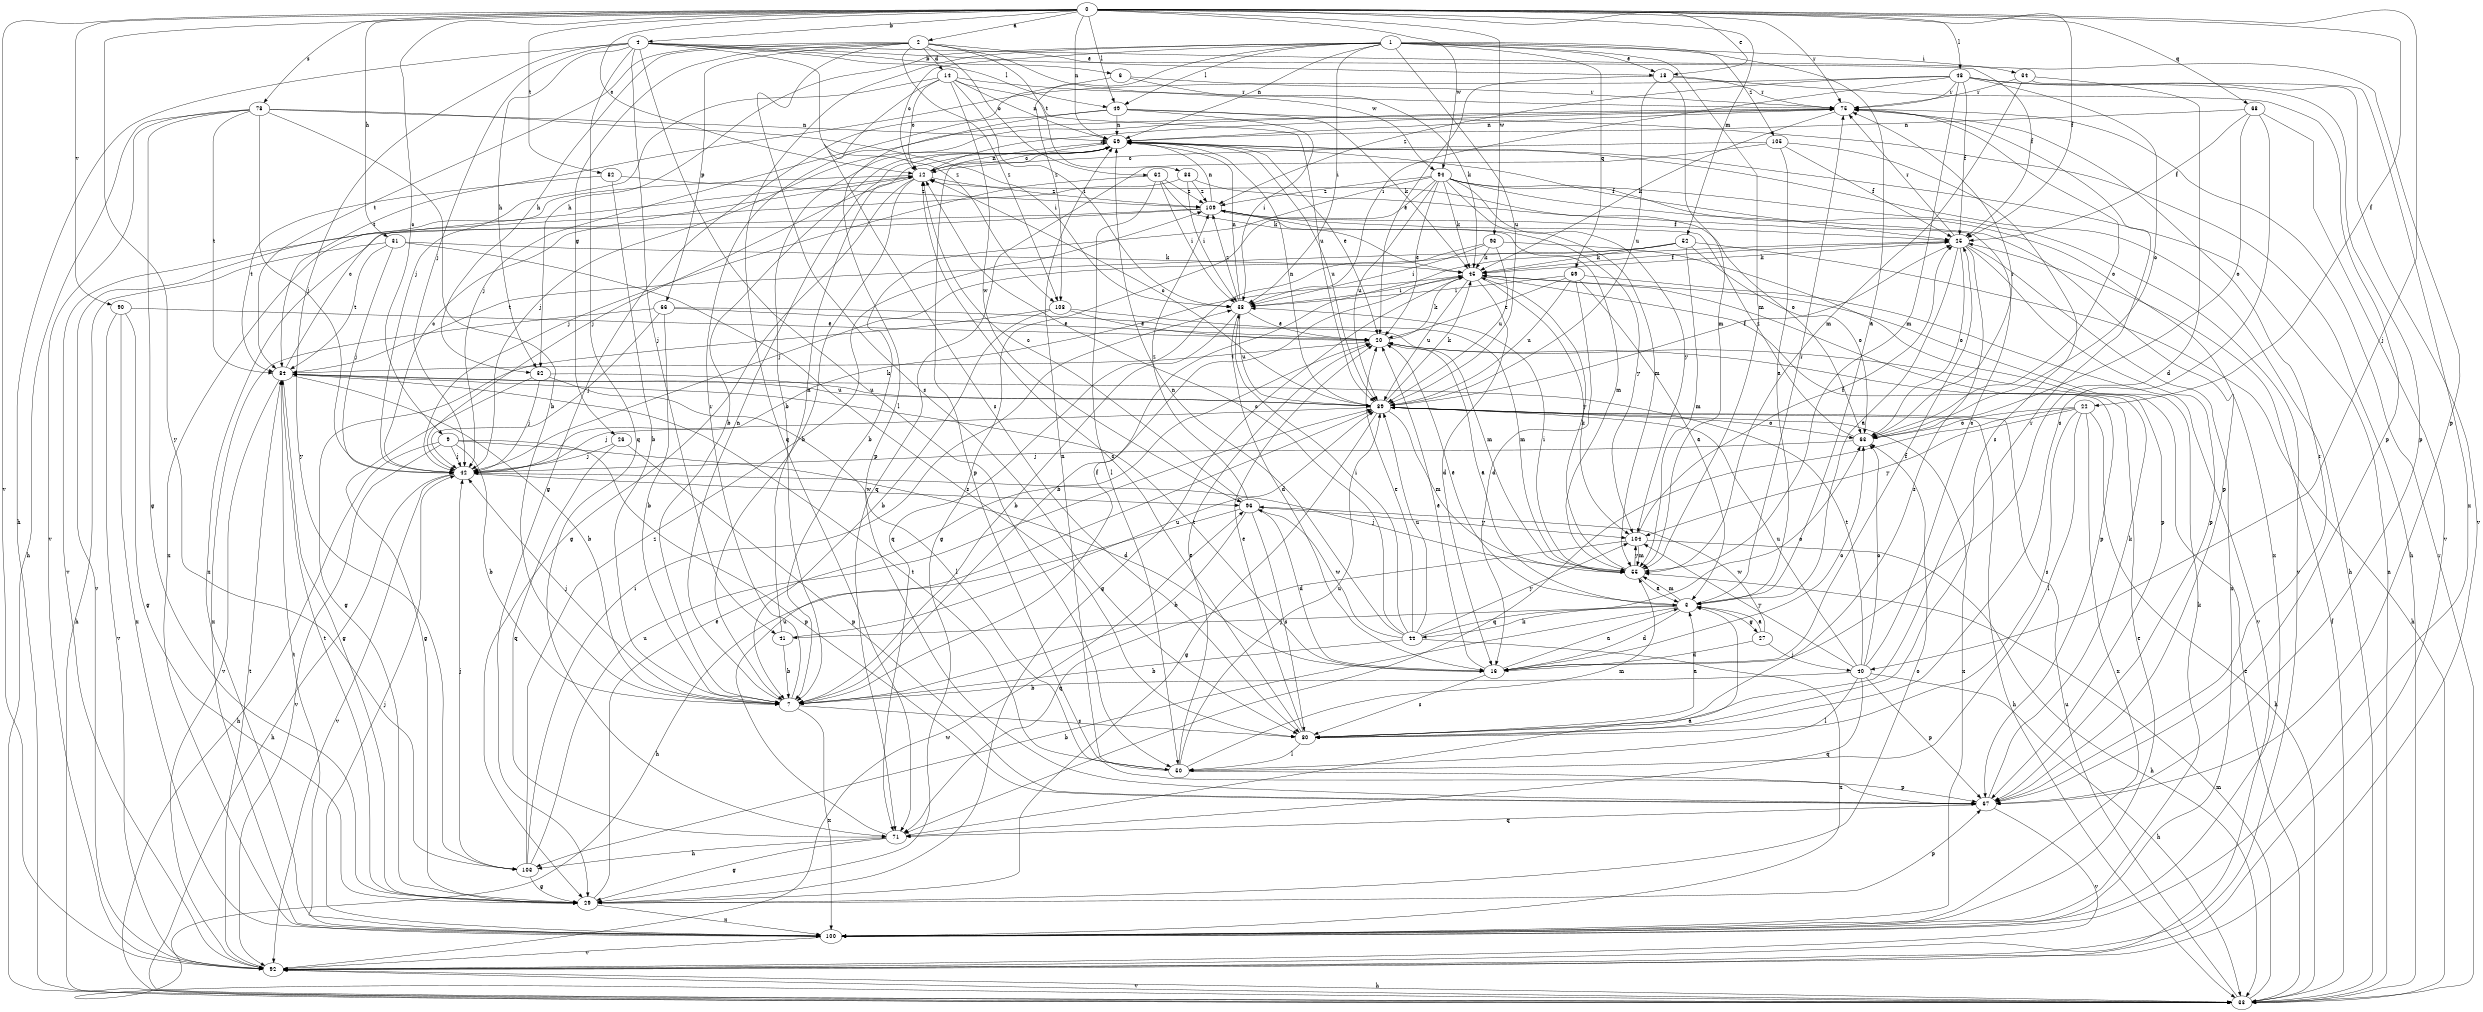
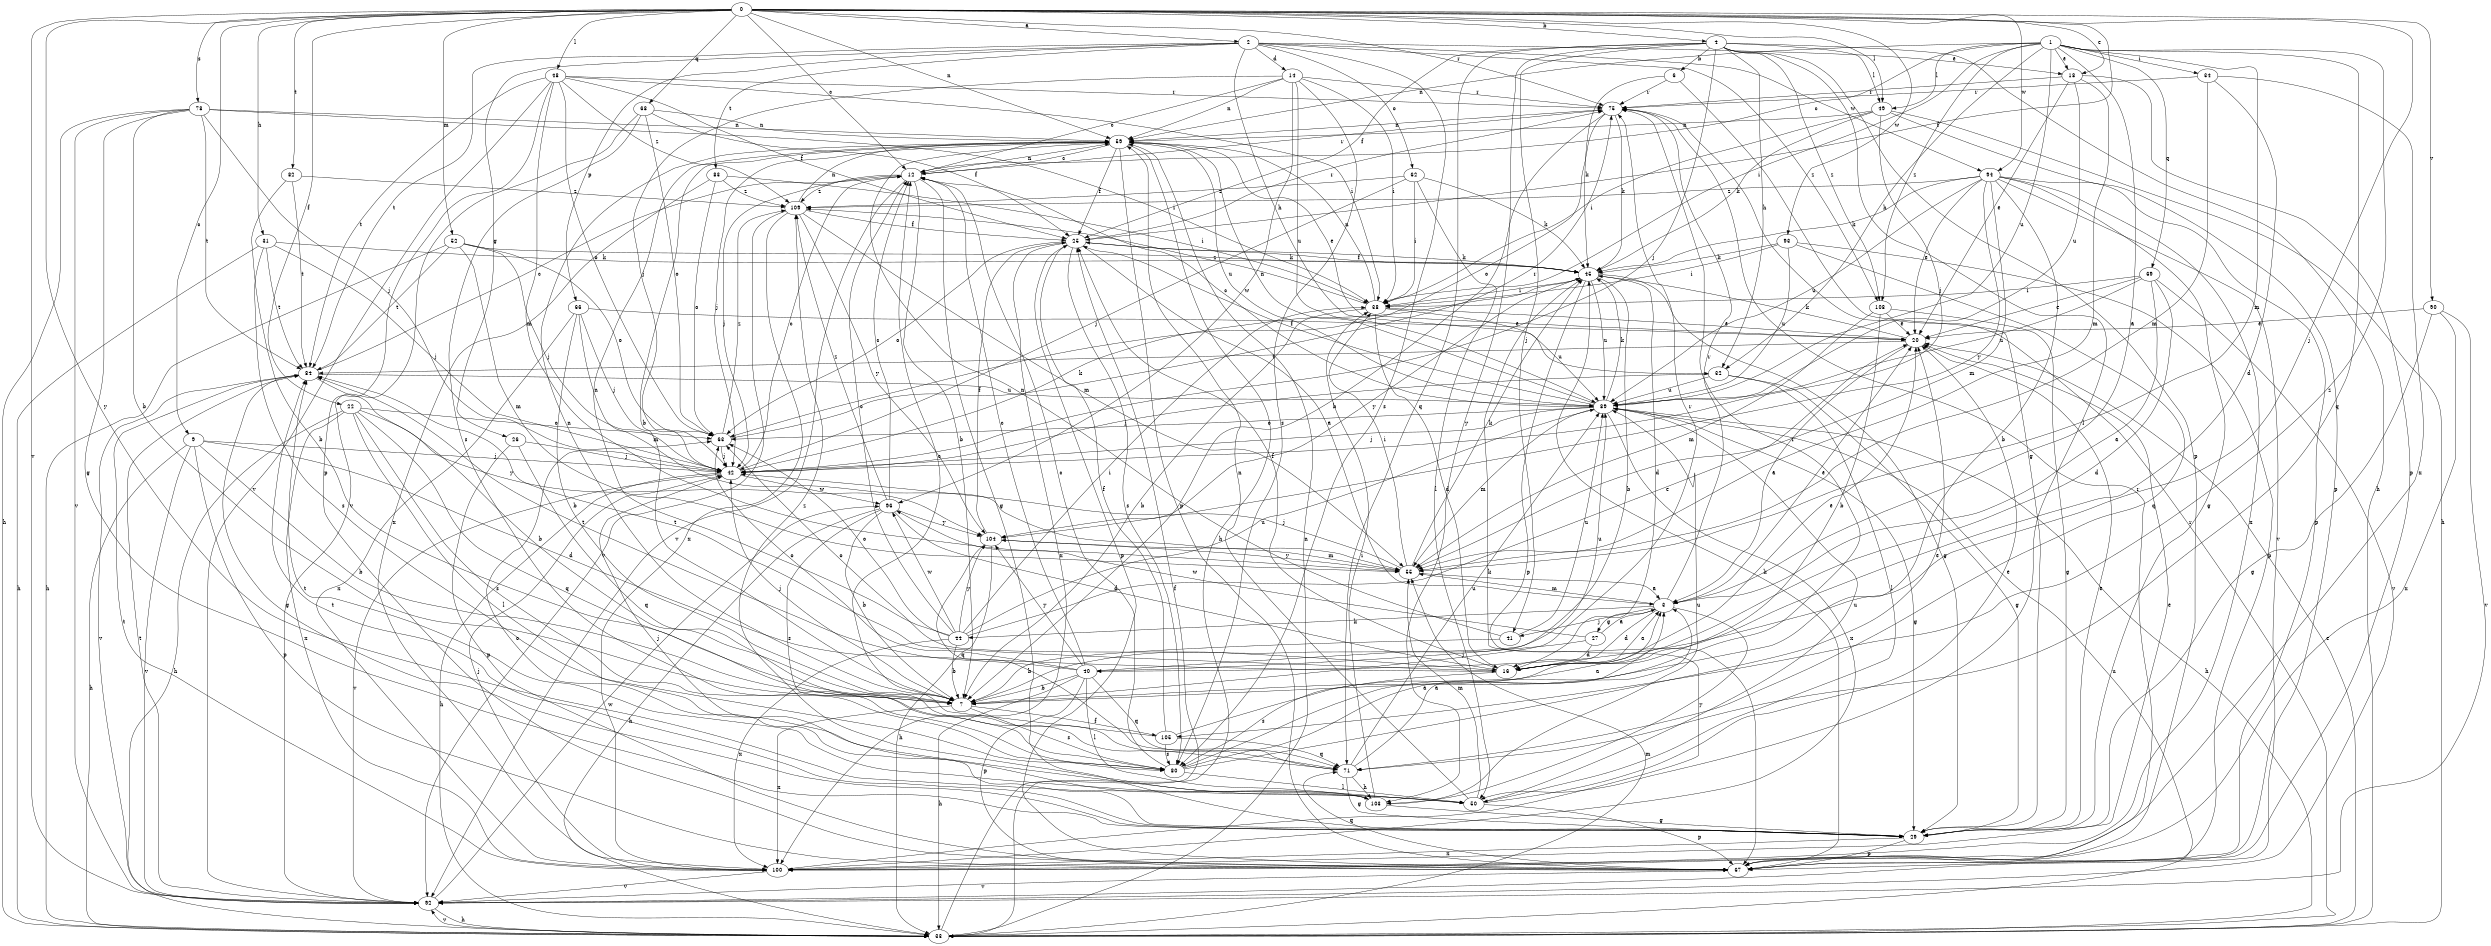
(1220, 350) -> (1058, 718)
(1067, 738) -> (1701, 705)
